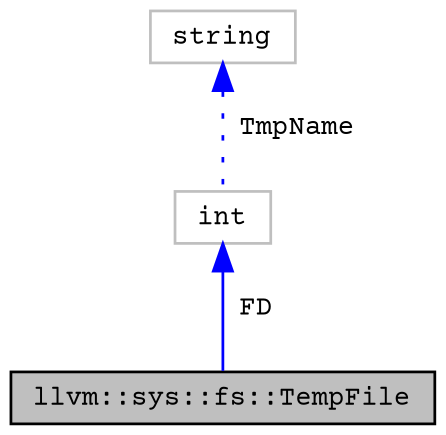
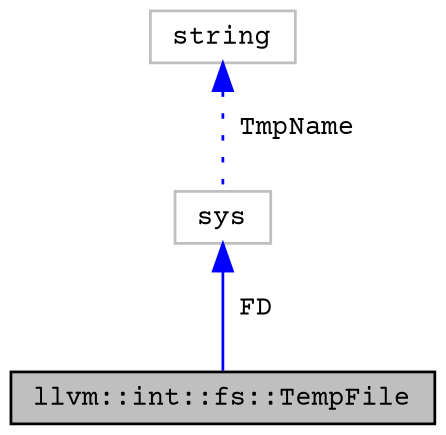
(223, 217) -> (223, 217)
(223, 398) -> (223, 398)
